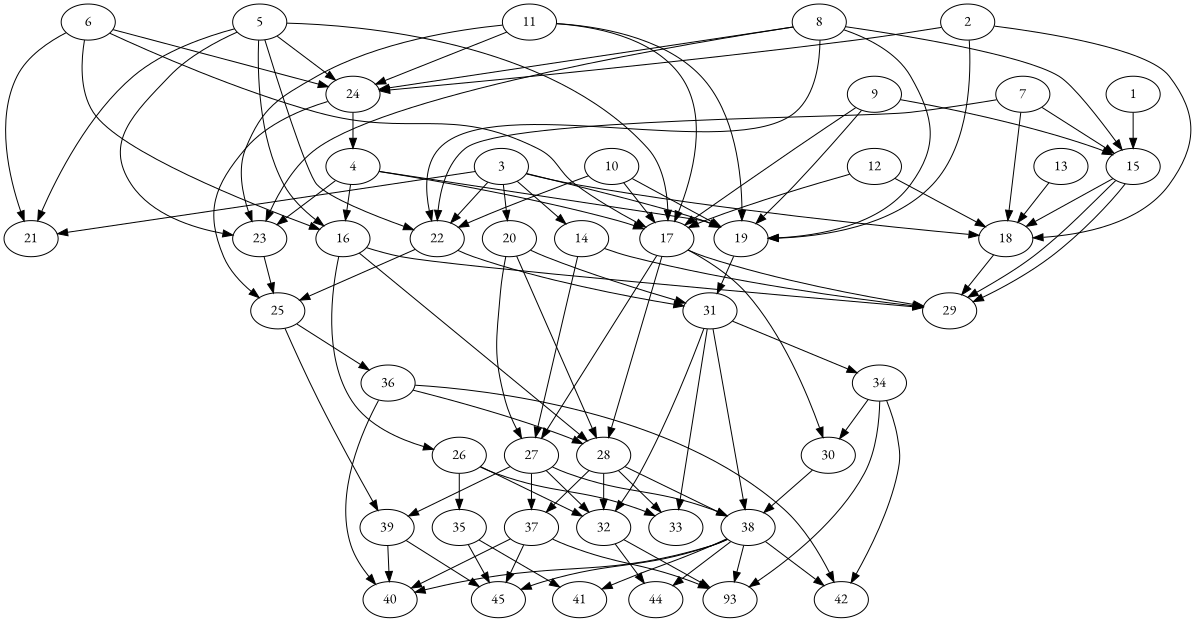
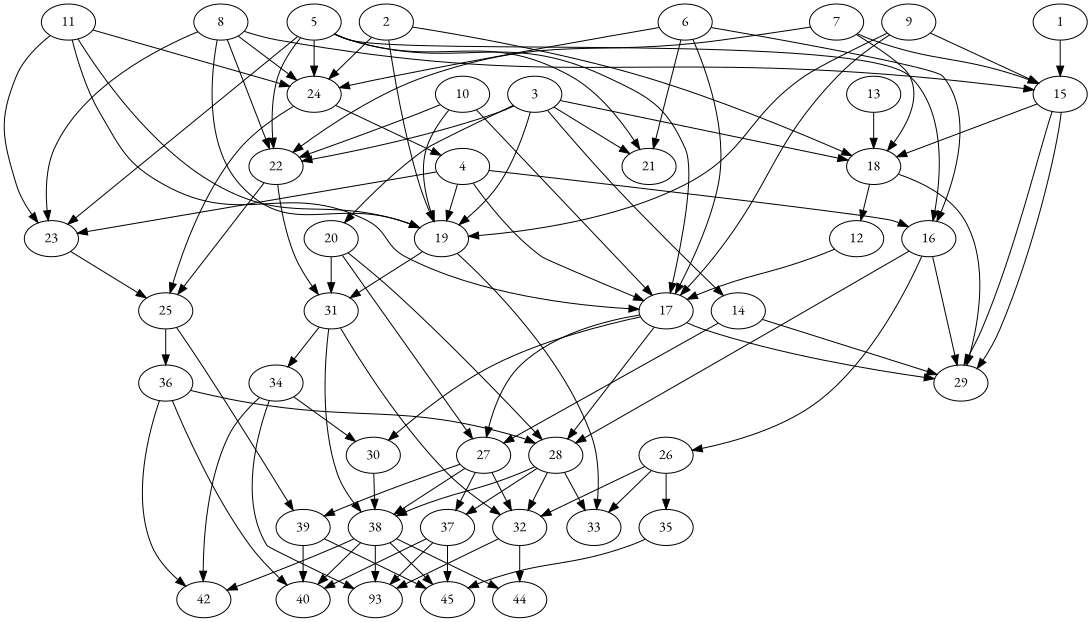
(936, 200) -> (866, 197)
(694, 414) -> (553, 363)
(580, 600) -> none
